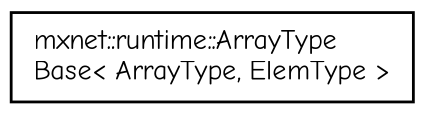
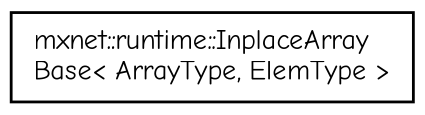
(212, 57) -> (212, 57)
